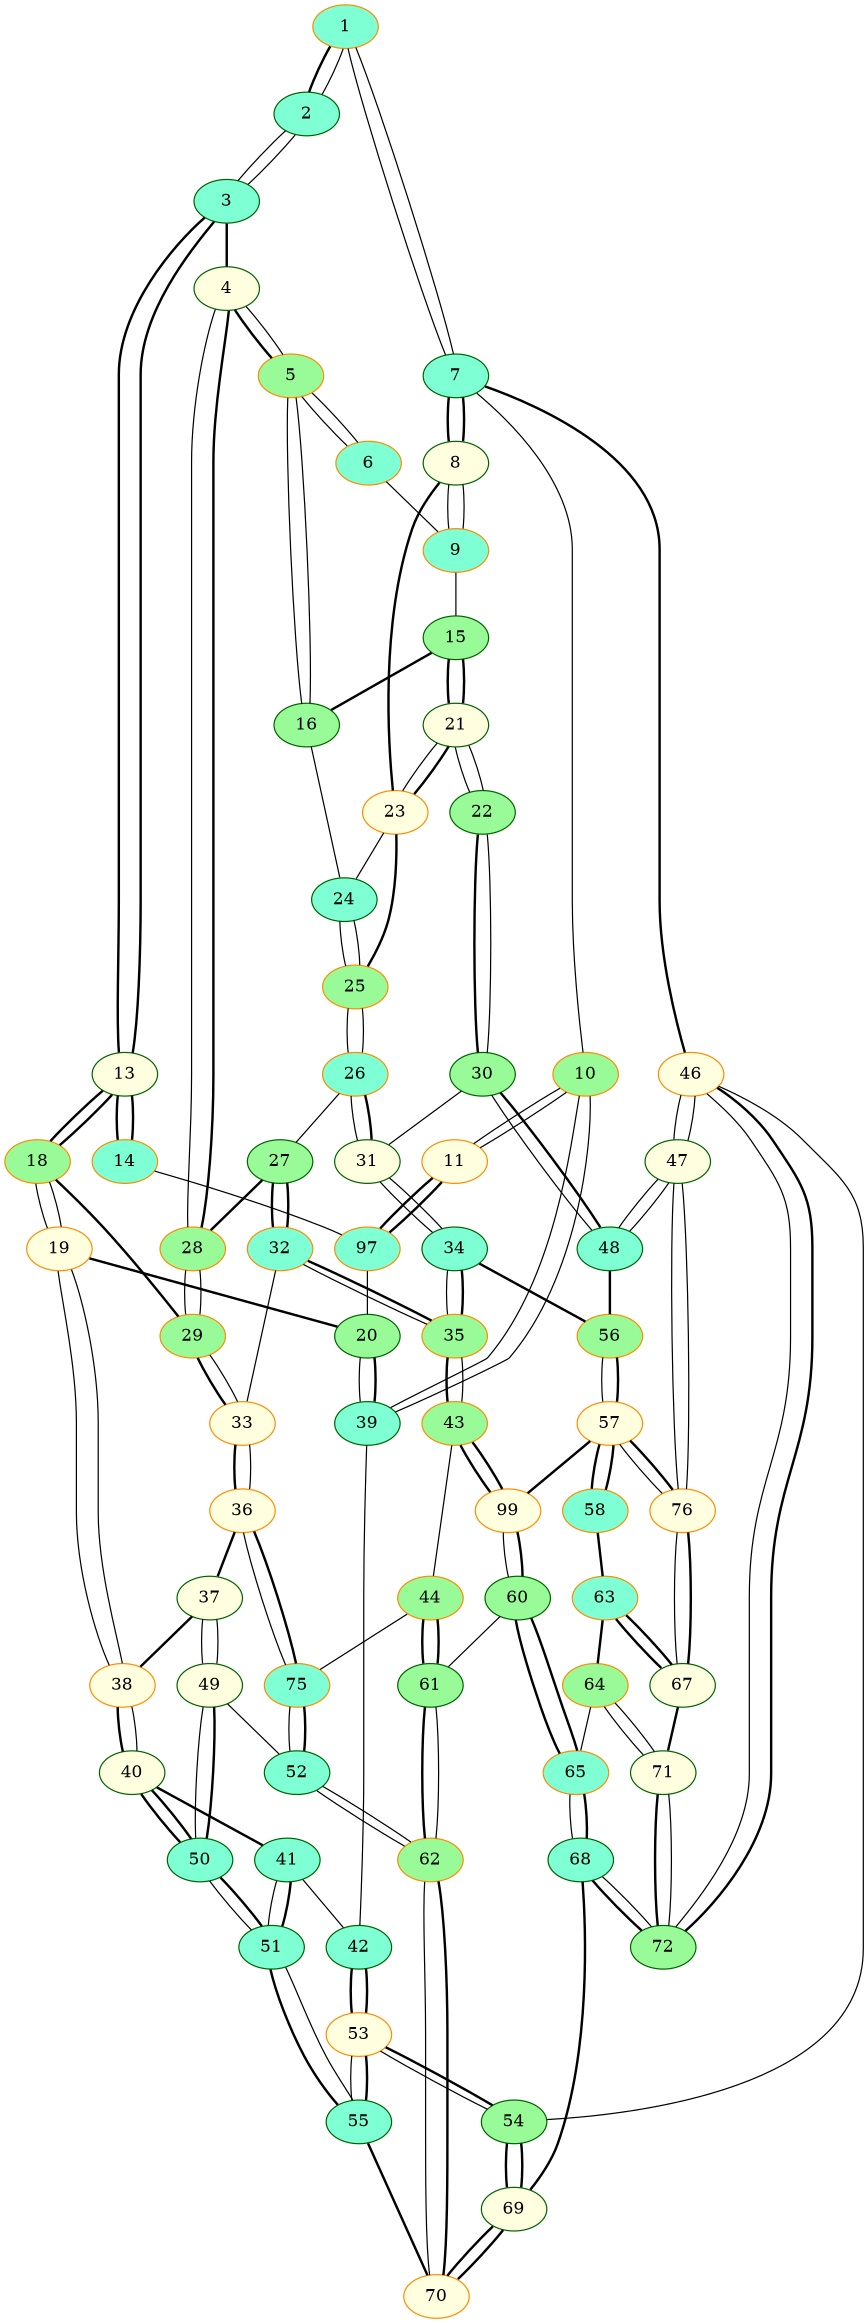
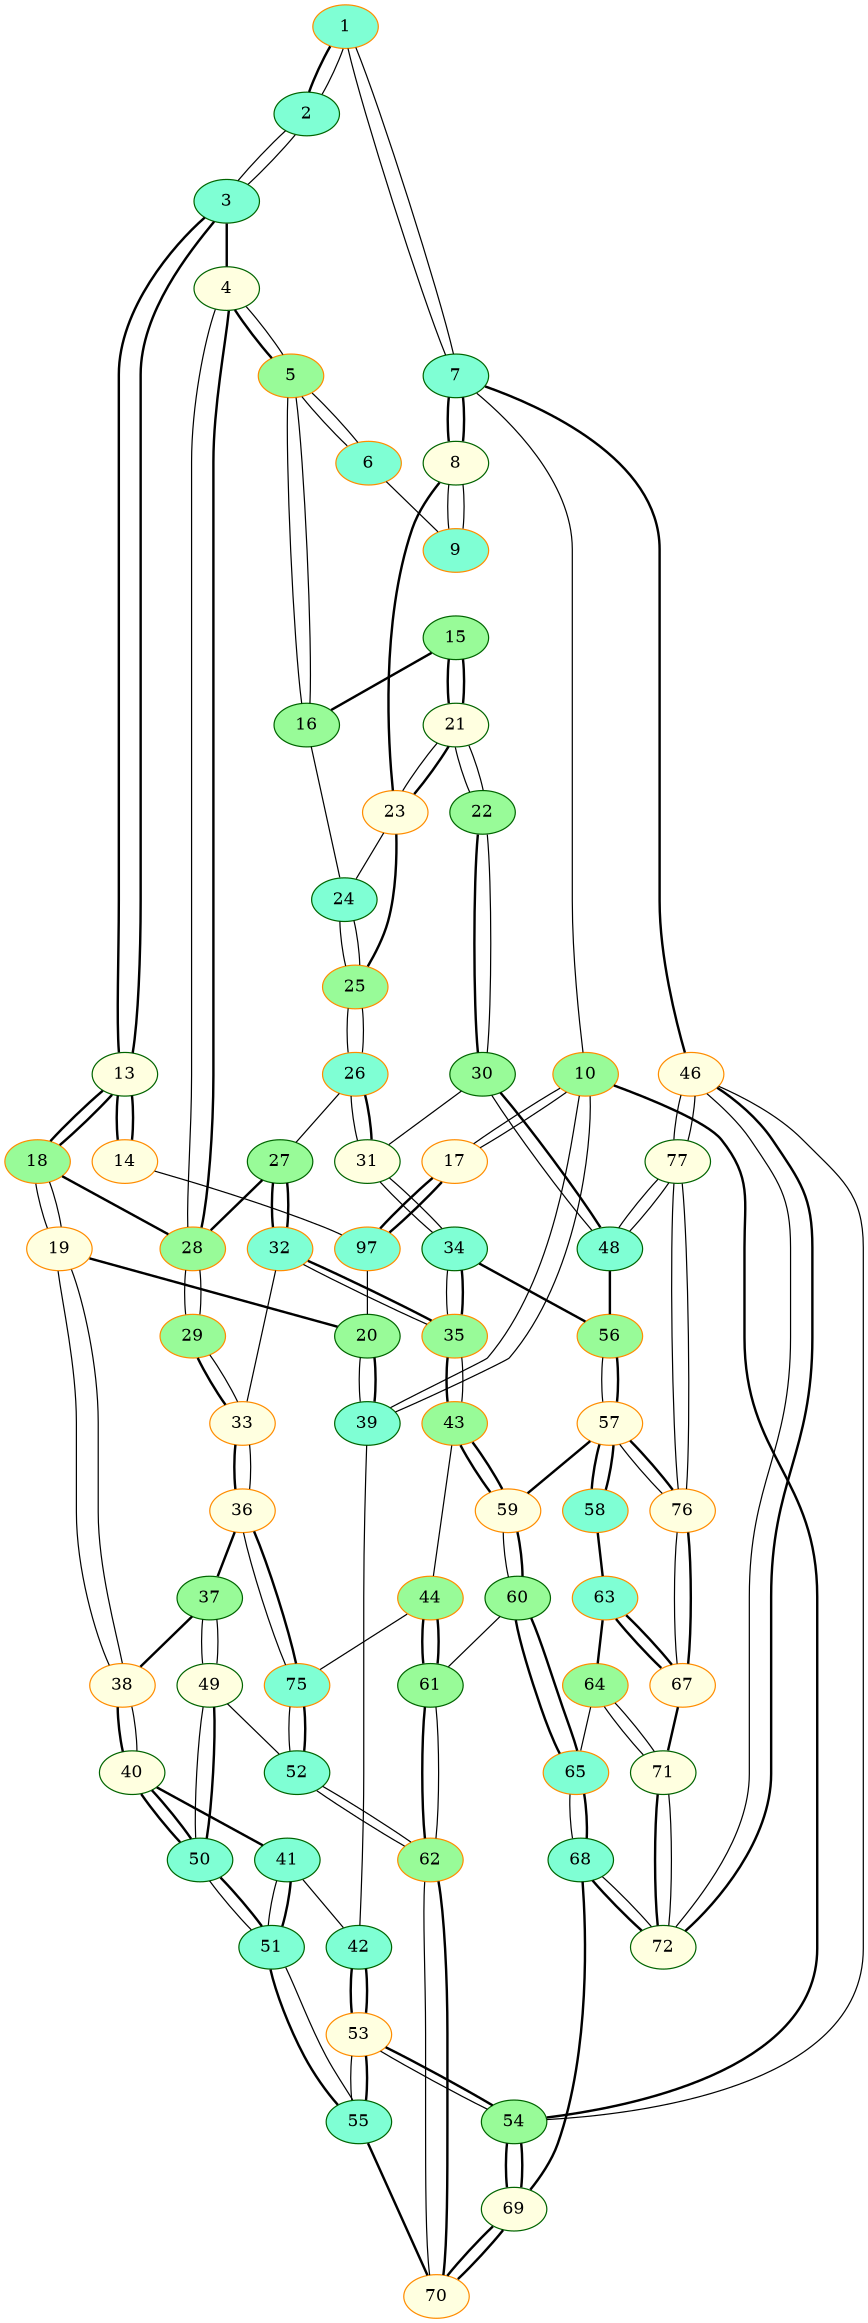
(456, 594) -> none
(125, 1162) -> (125, 1162)
(455, 1162) -> (455, 1162)
(678, 1162) -> (678, 1162)
(120, 1246) -> (115, 1205)
(508, 1511) -> (508, 1511)
(210, 1598) -> (210, 1598)
none -> (817, 1647)
(683, 1685) -> (683, 1685)
(663, 1947) -> (663, 1947)
